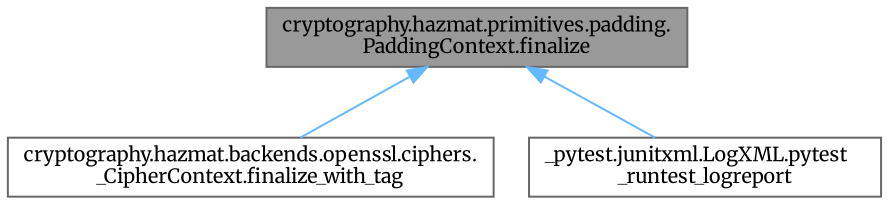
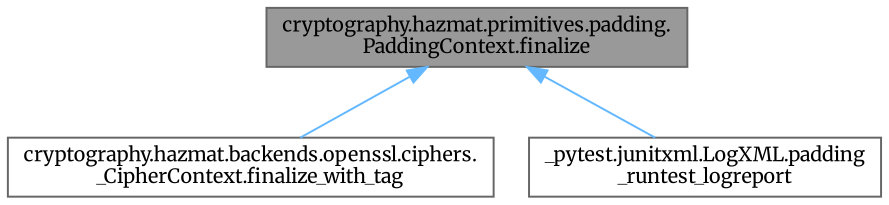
(705, 167) -> (705, 167)
